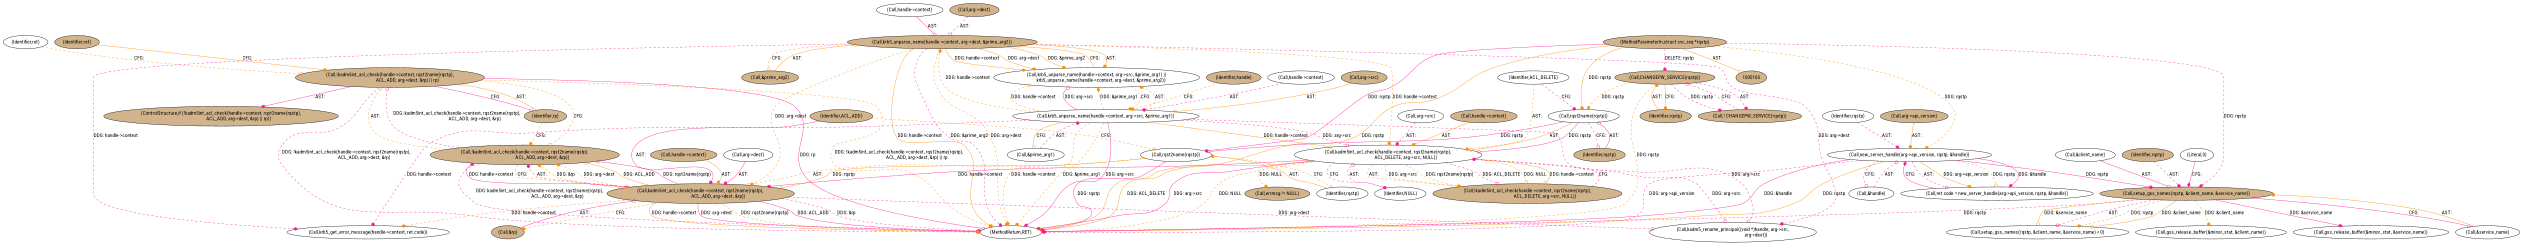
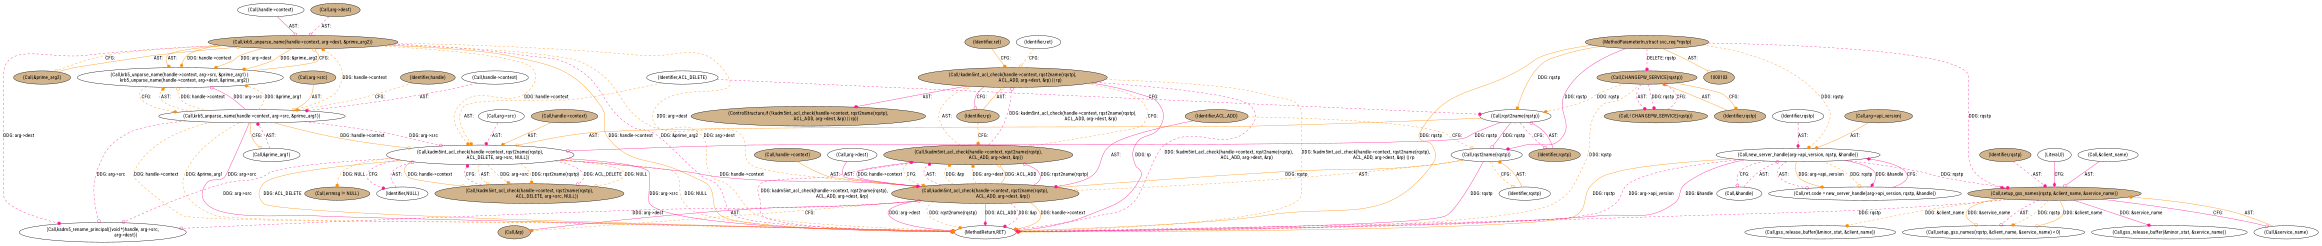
(2053, 172) -> (1926, 173)
(368, 232) -> none
